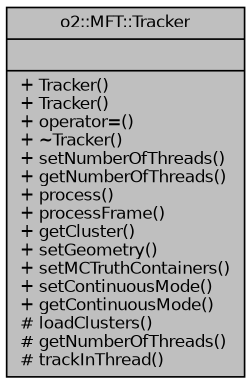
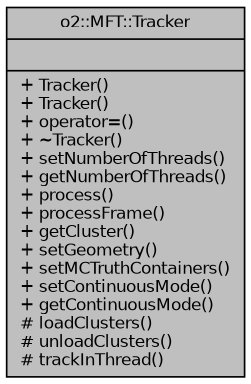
(123, 342) -> (97, 342)
